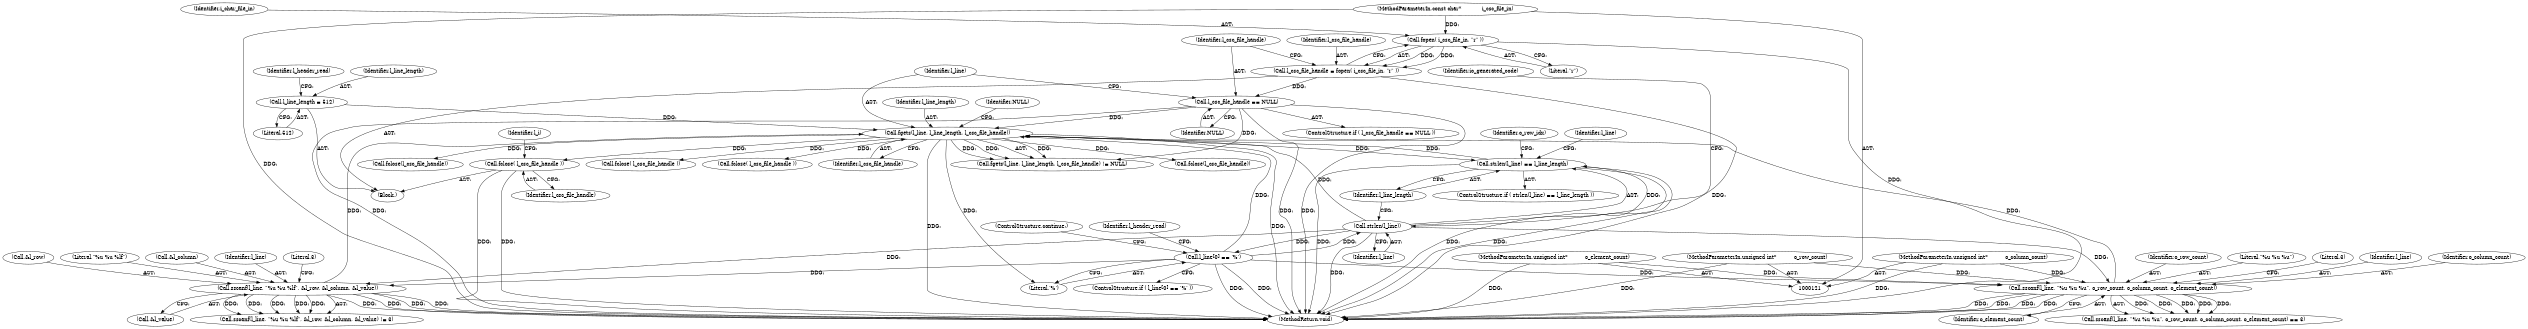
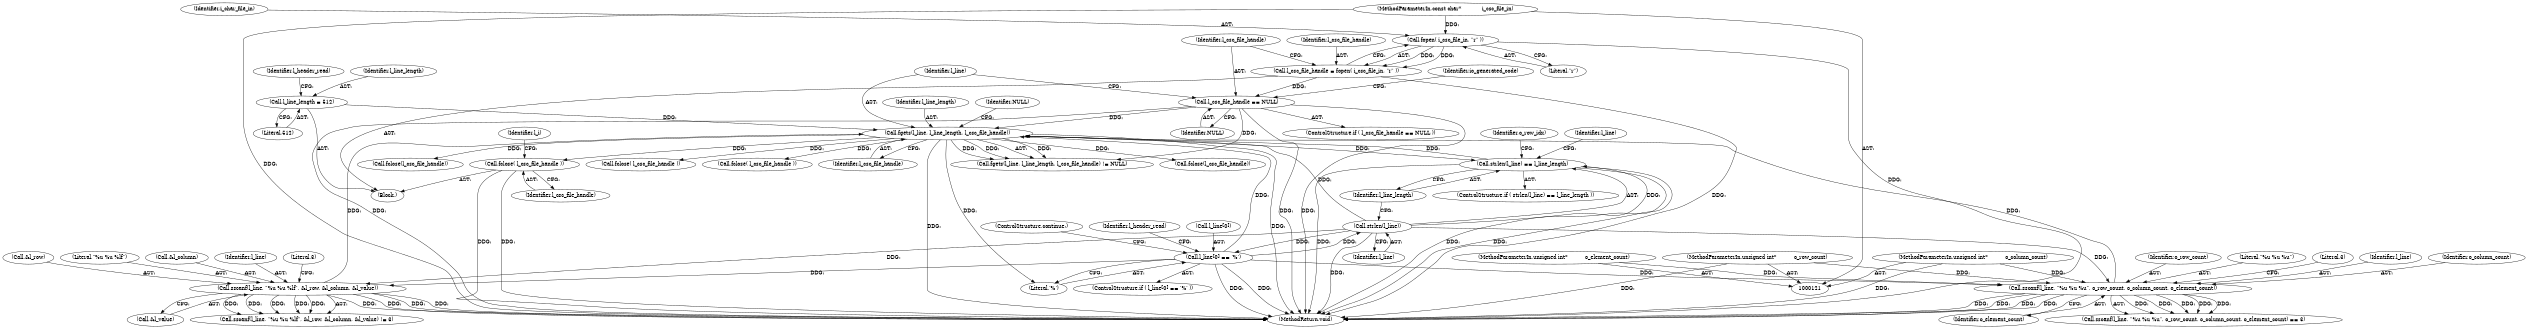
(1711, 177) -> (1361, 87)
none -> (1213, 227)
(1189, 273) -> (1189, 273)
(1452, 305) -> none
